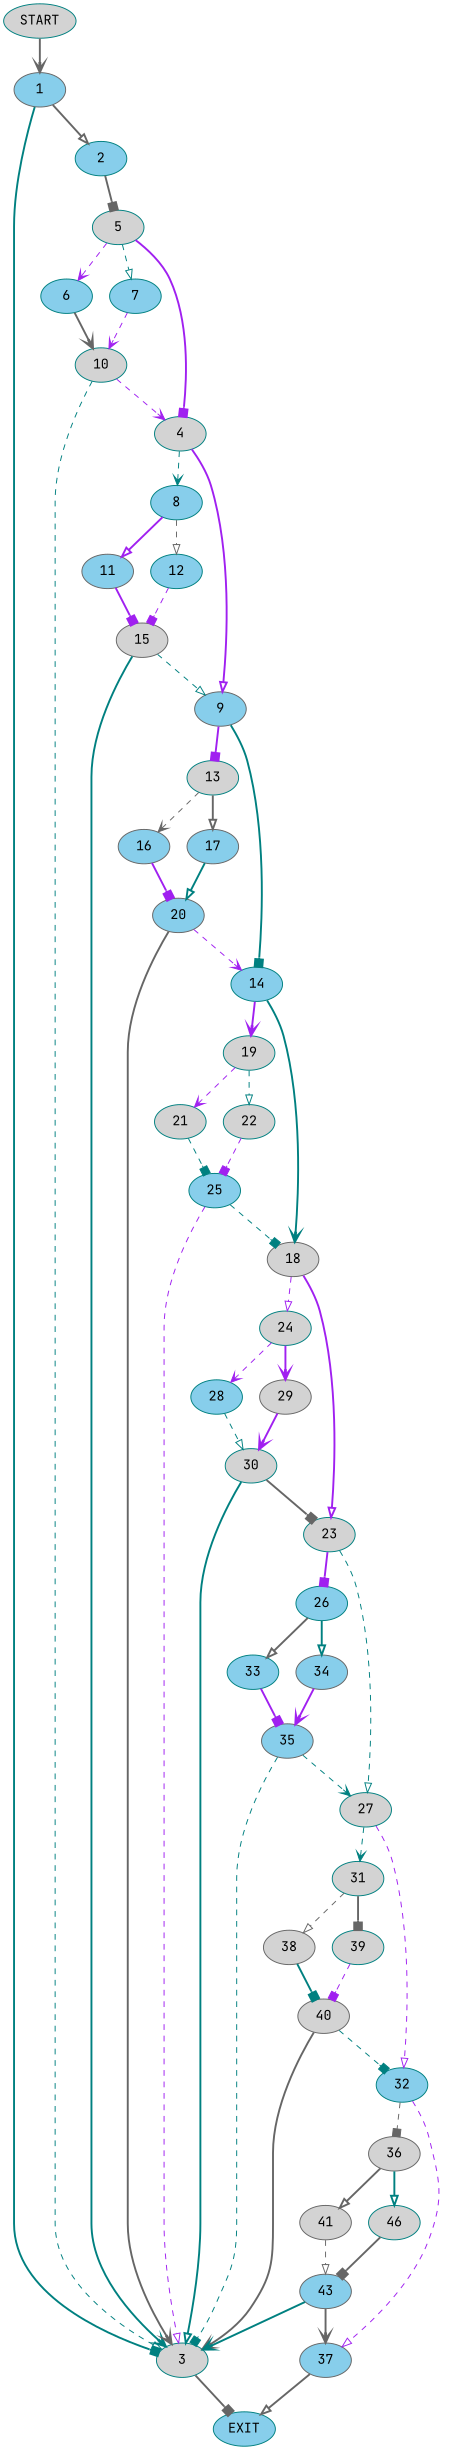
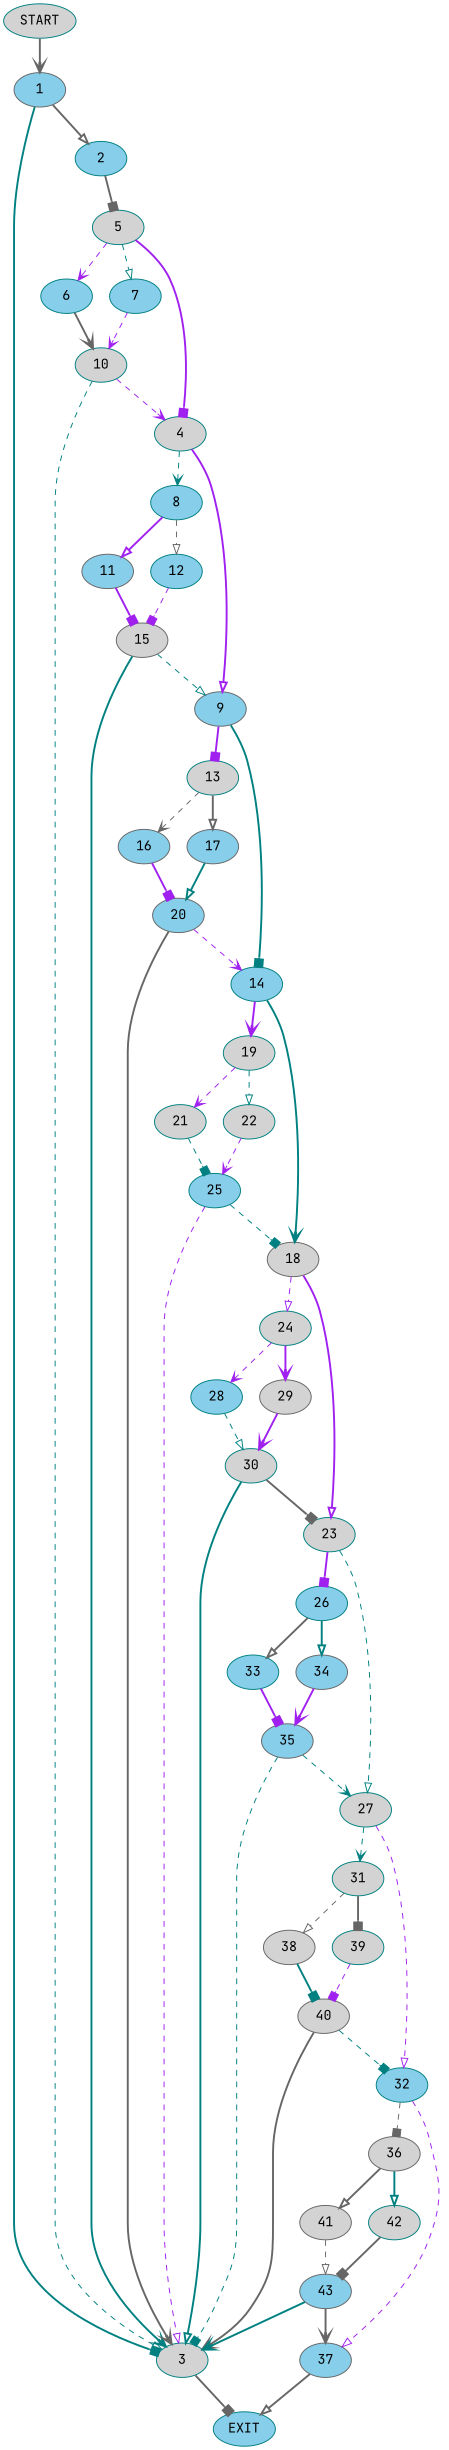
(234, 1152) -> (234, 1152)
(394, 2223) -> (394, 2223)
